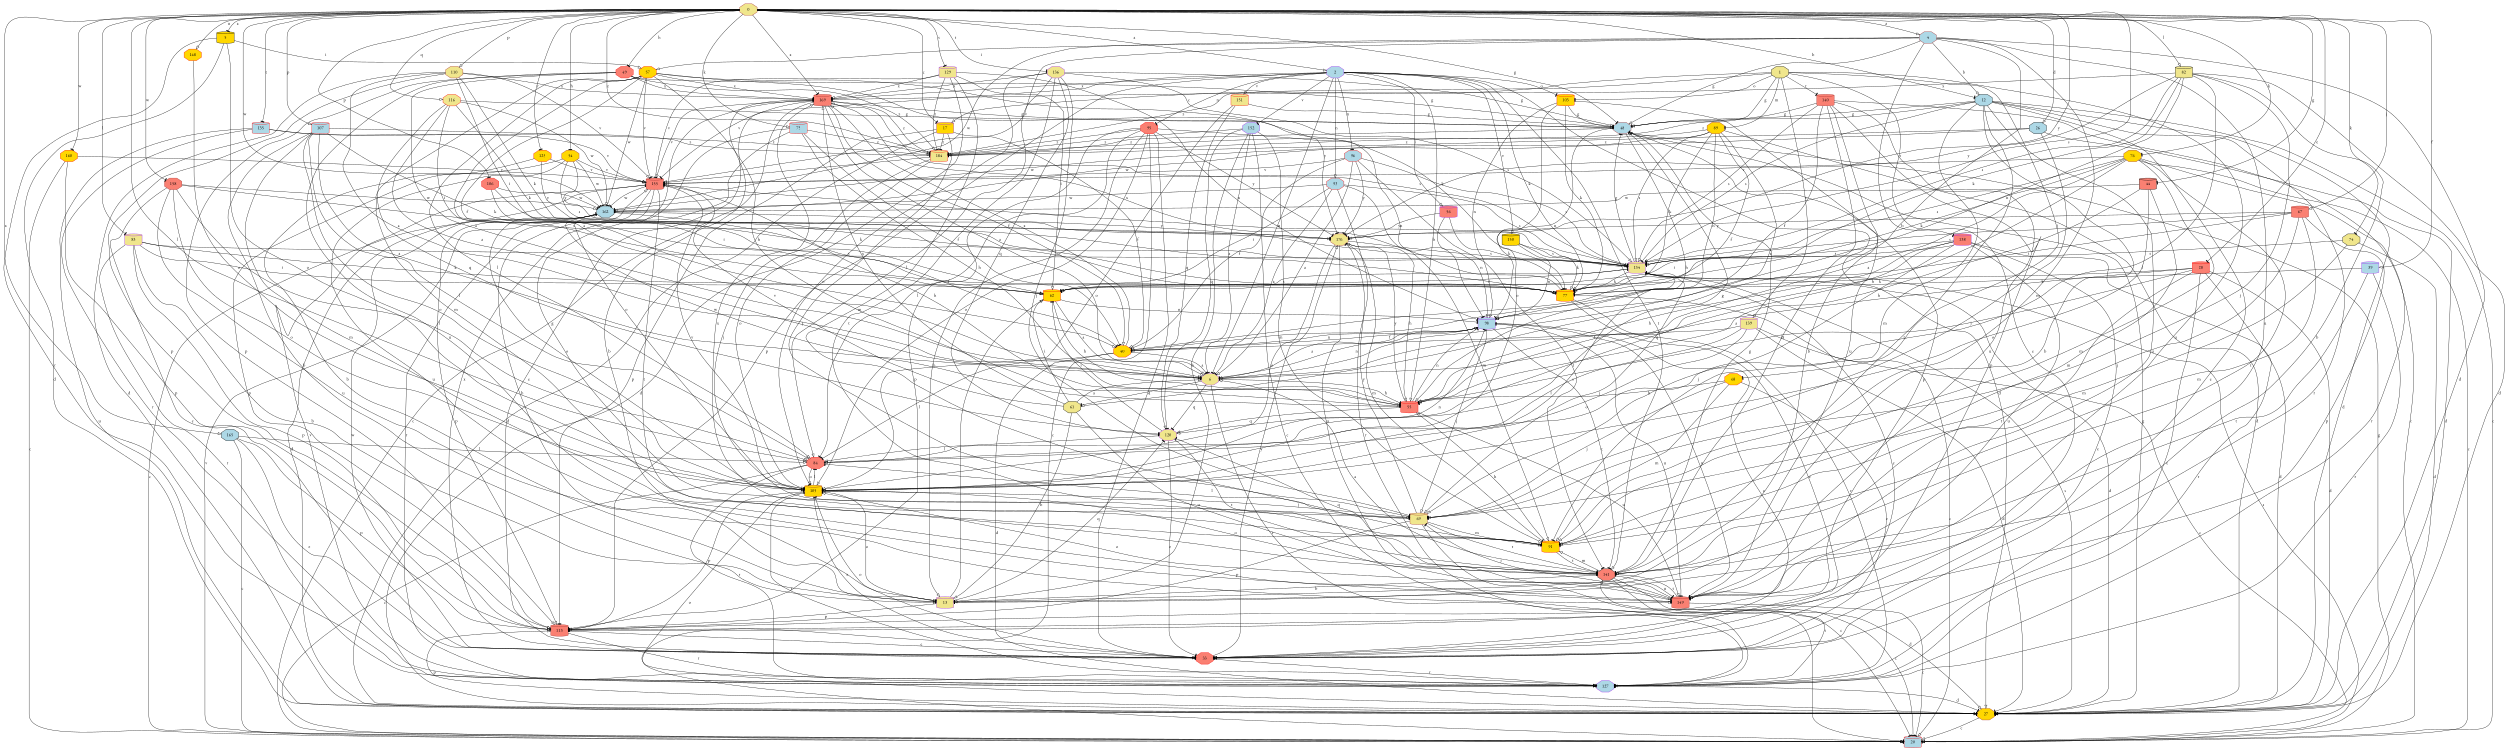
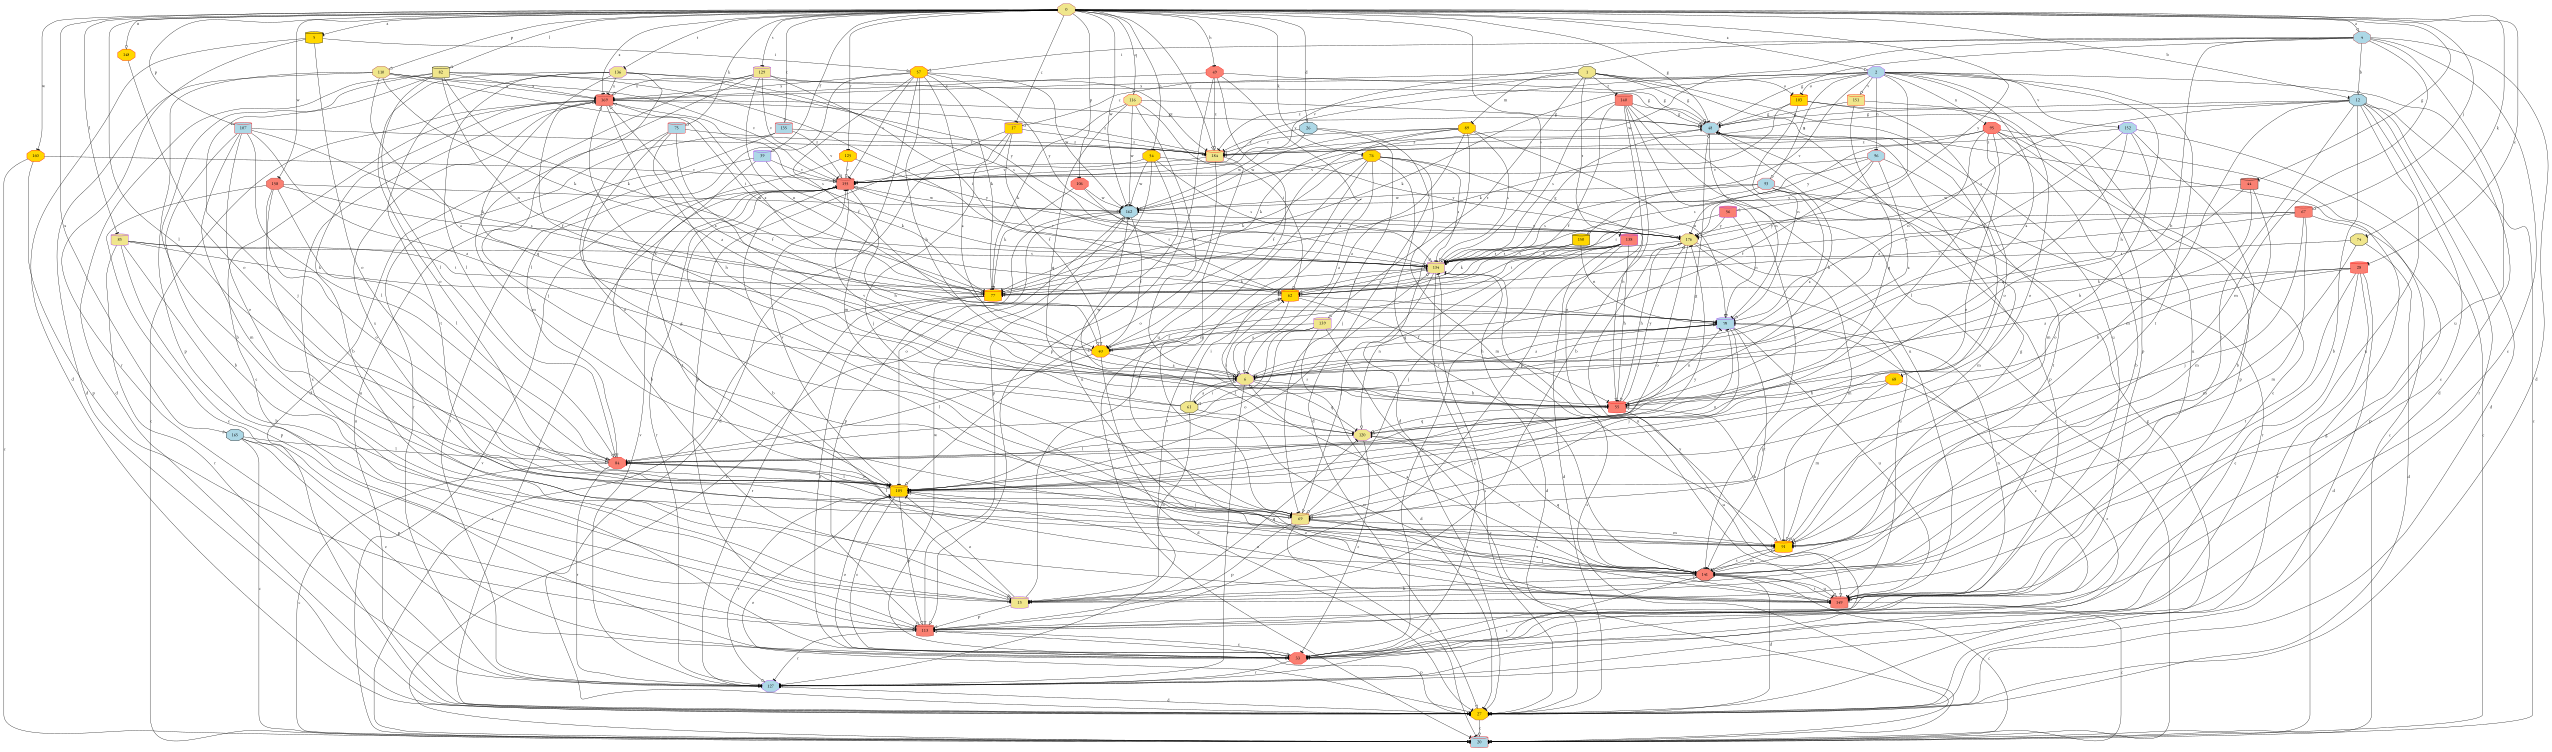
(457, 12) -> (823, 18)
(715, 107) -> (799, 171)
